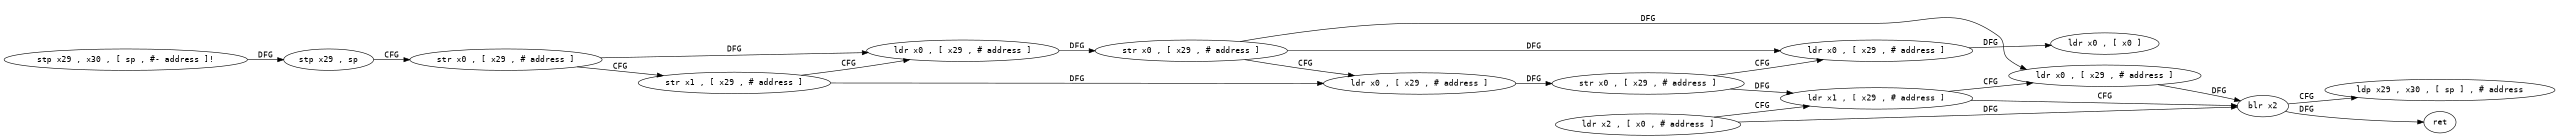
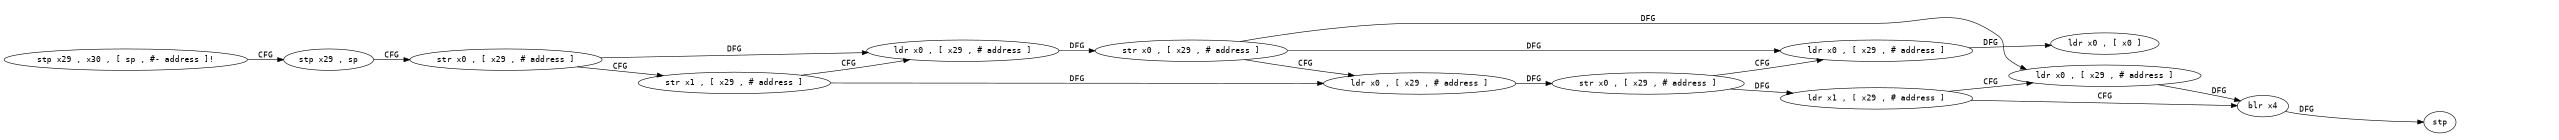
(266, 55) -> (266, 55)
(2440, 90) -> none
(2263, 106) -> (2263, 106)
(2440, 122) -> (2440, 122)
(1648, 125) -> none
